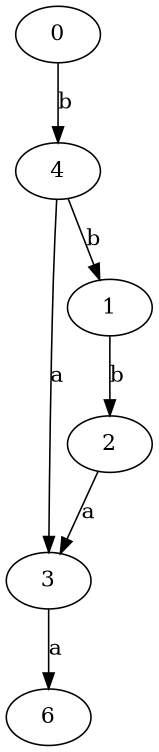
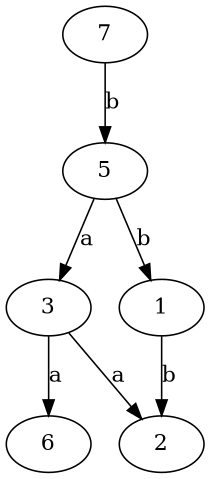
(58, 35) -> (105, 35)
(58, 171) -> (105, 171)
(83, 505) -> (100, 370)
